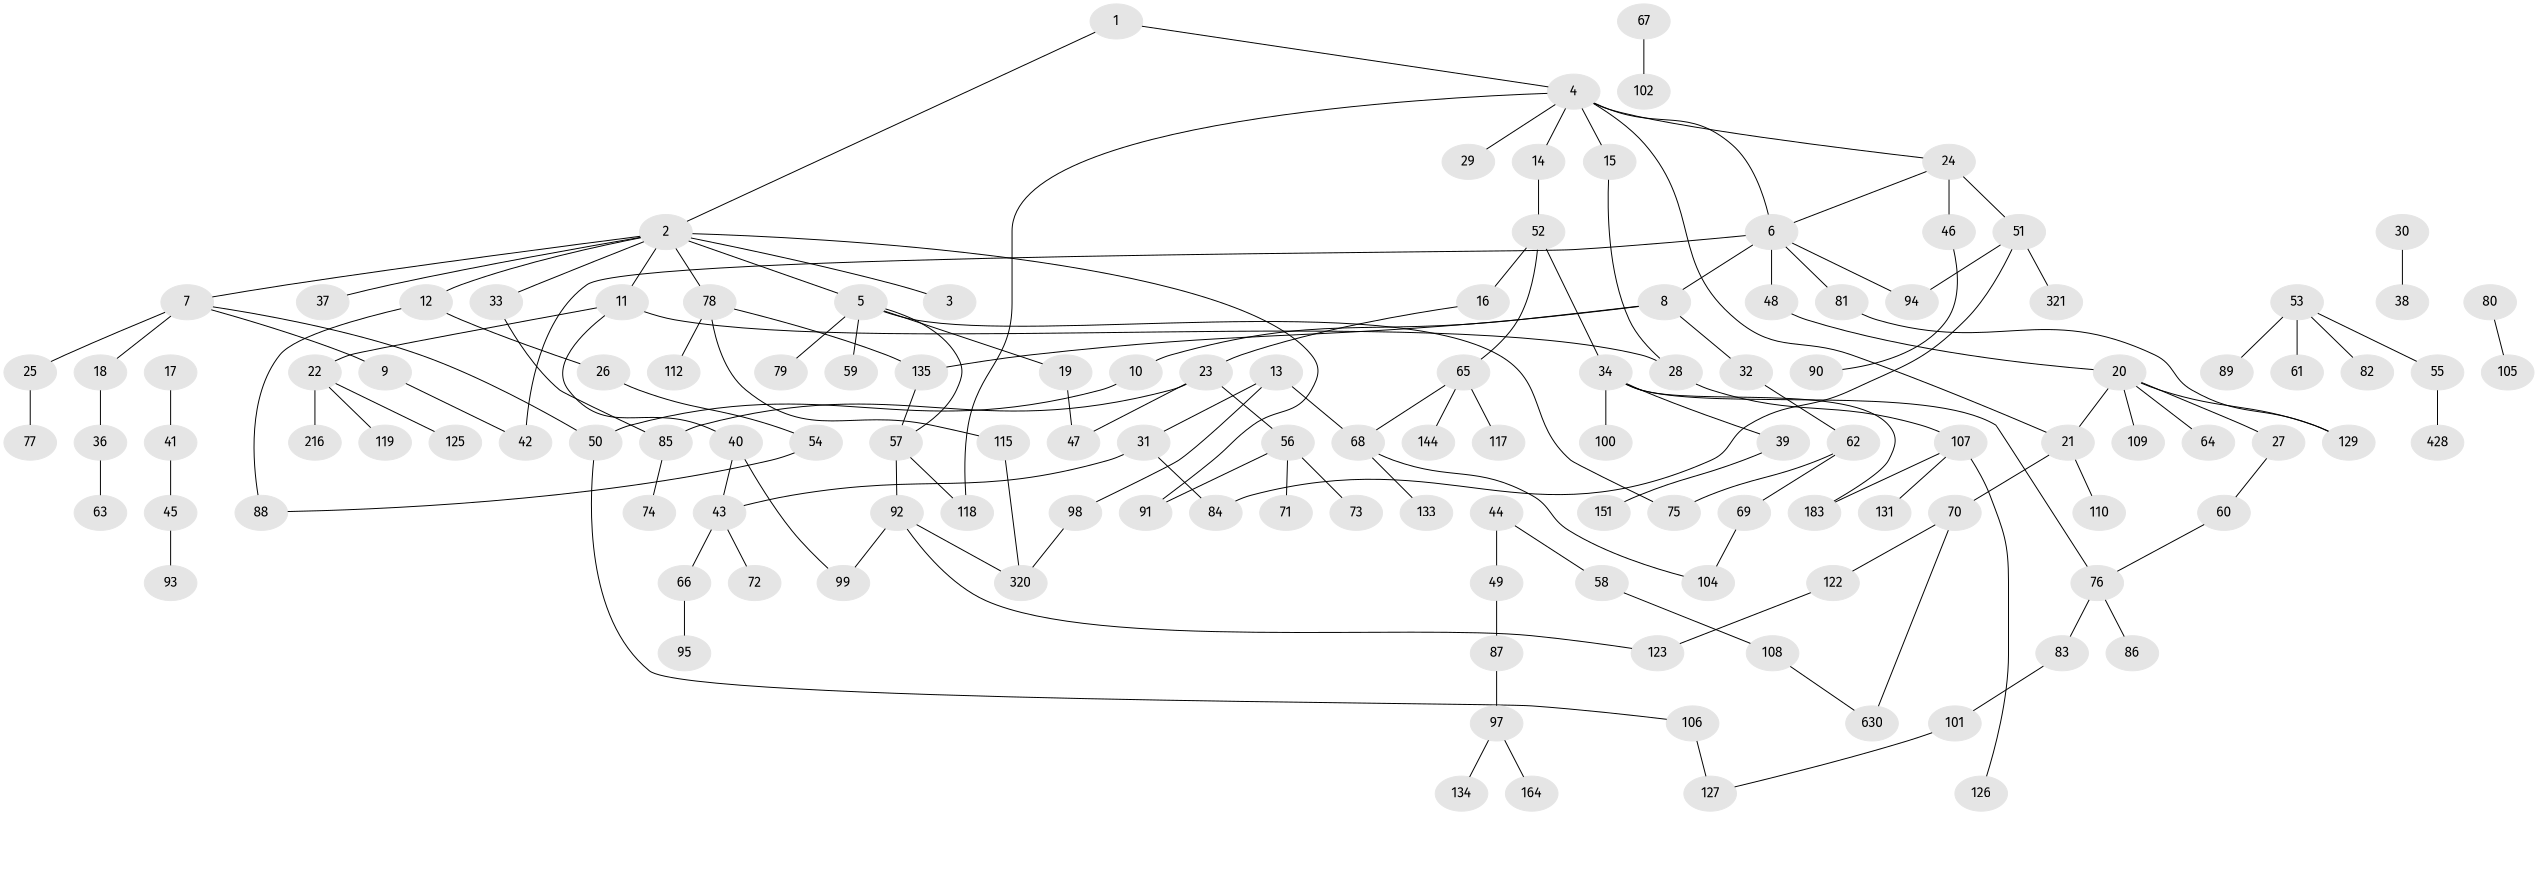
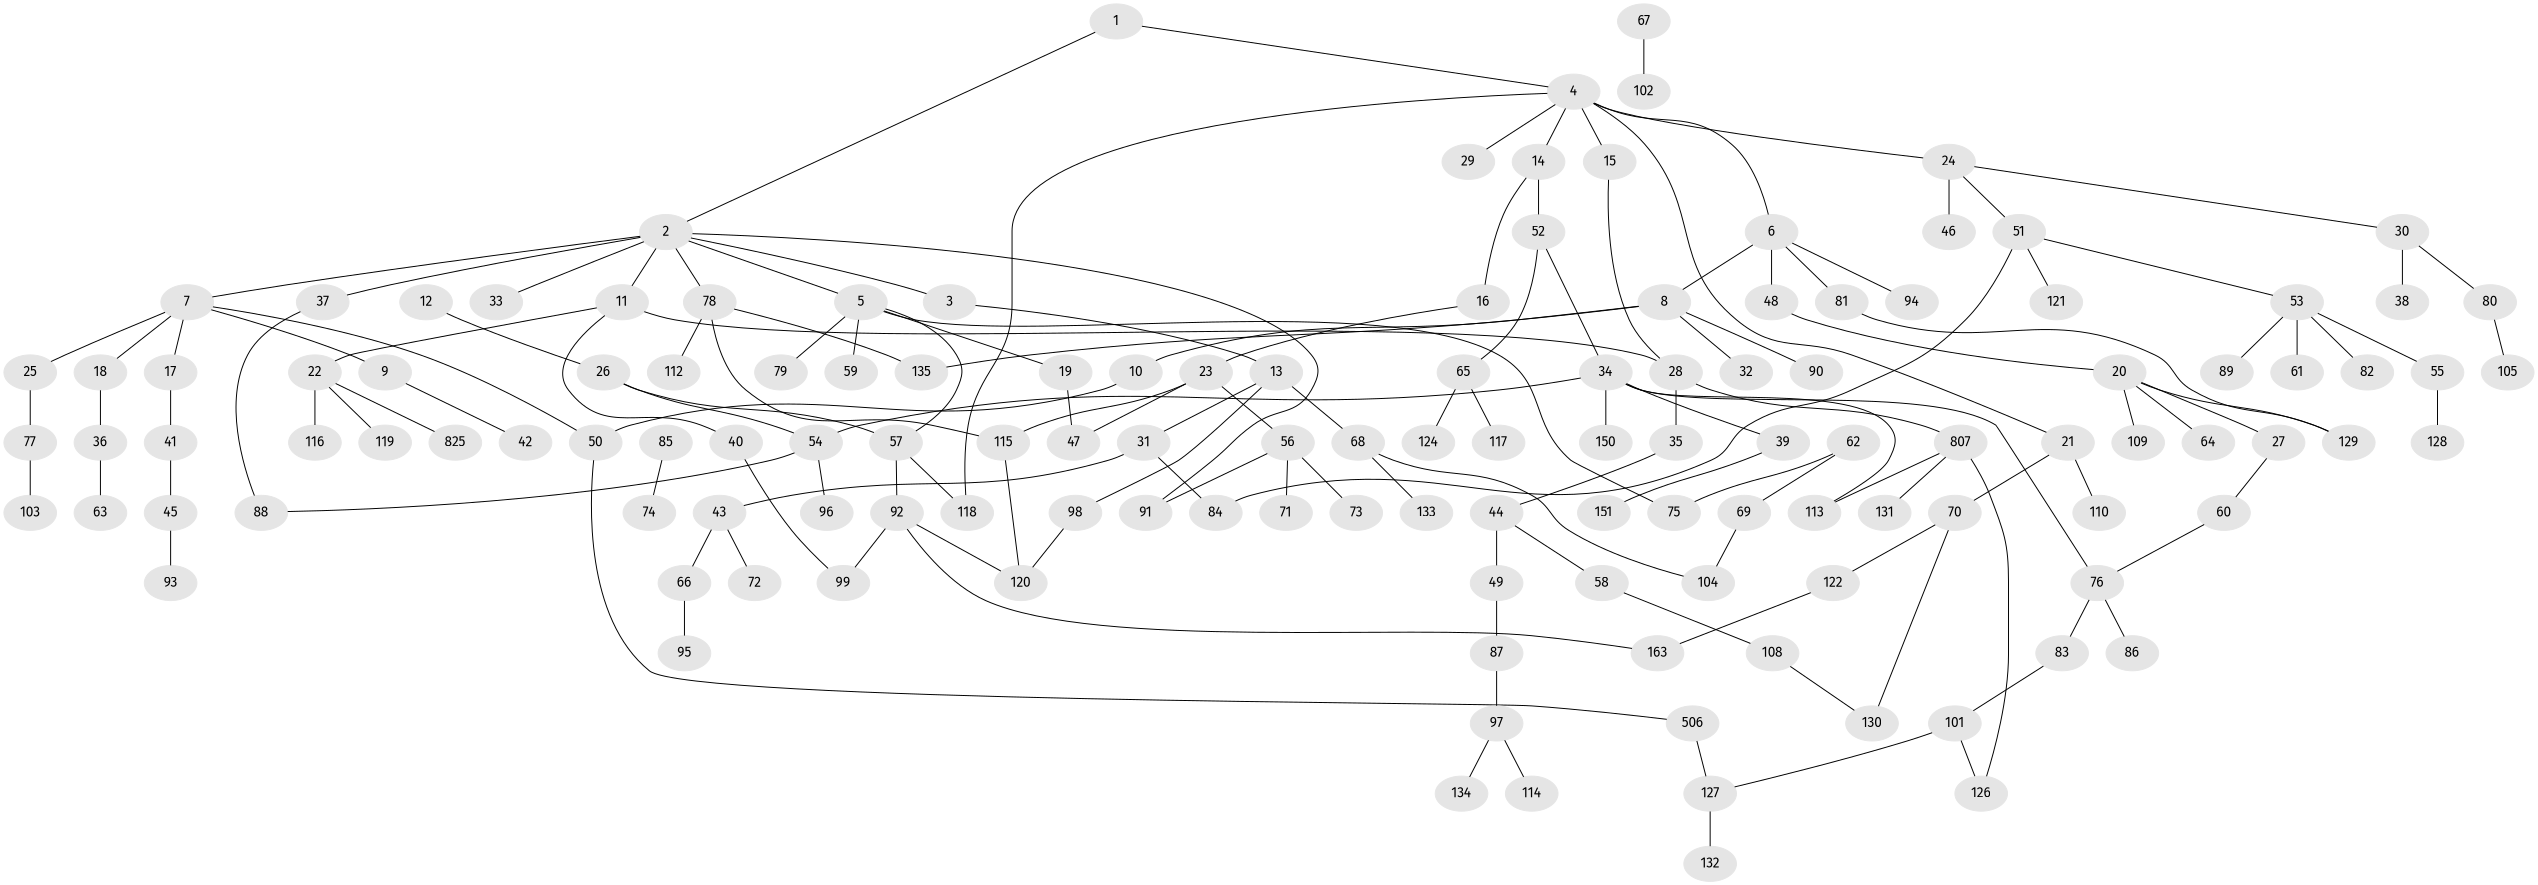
(1860, 197) -> (2176, 197)
(1087, 256) -> none
(533, 263) -> none
(1511, 267) -> (1498, 228)
(1965, 267) -> (2158, 267)
none -> (2446, 267)
(2056, 302) -> (2056, 302)
none -> (1082, 319)
(1931, 336) -> (1741, 337)
none -> (179, 337)
(276, 361) -> (237, 391)
(562, 391) -> none
none -> (1208, 398)
(911, 400) -> (748, 409)
(1411, 408) -> none
(2094, 408) -> none
(1037, 411) -> (1105, 408)
(1811, 414) -> none
(315, 443) -> (315, 443)
(455, 443) -> (455, 443)
(1428, 443) -> (1428, 443)
(1606, 443) -> (1606, 443)
none -> (1676, 443)
(1961, 443) -> (1961, 443)
(2438, 443) -> (2438, 443)
(728, 478) -> none
none -> (30, 513)
none -> (827, 513)
(1814, 513) -> (1814, 513)
(1021, 583) -> (1021, 583)
(1658, 653) -> (1658, 653)
(1693, 723) -> (1693, 723)
(1872, 723) -> (1872, 723)
none -> (1968, 758)
(1532, 794) -> (1532, 794)
none -> (1710, 864)
